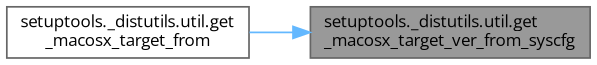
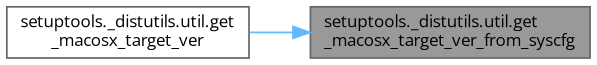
(128, 32) -> (128, 32)
